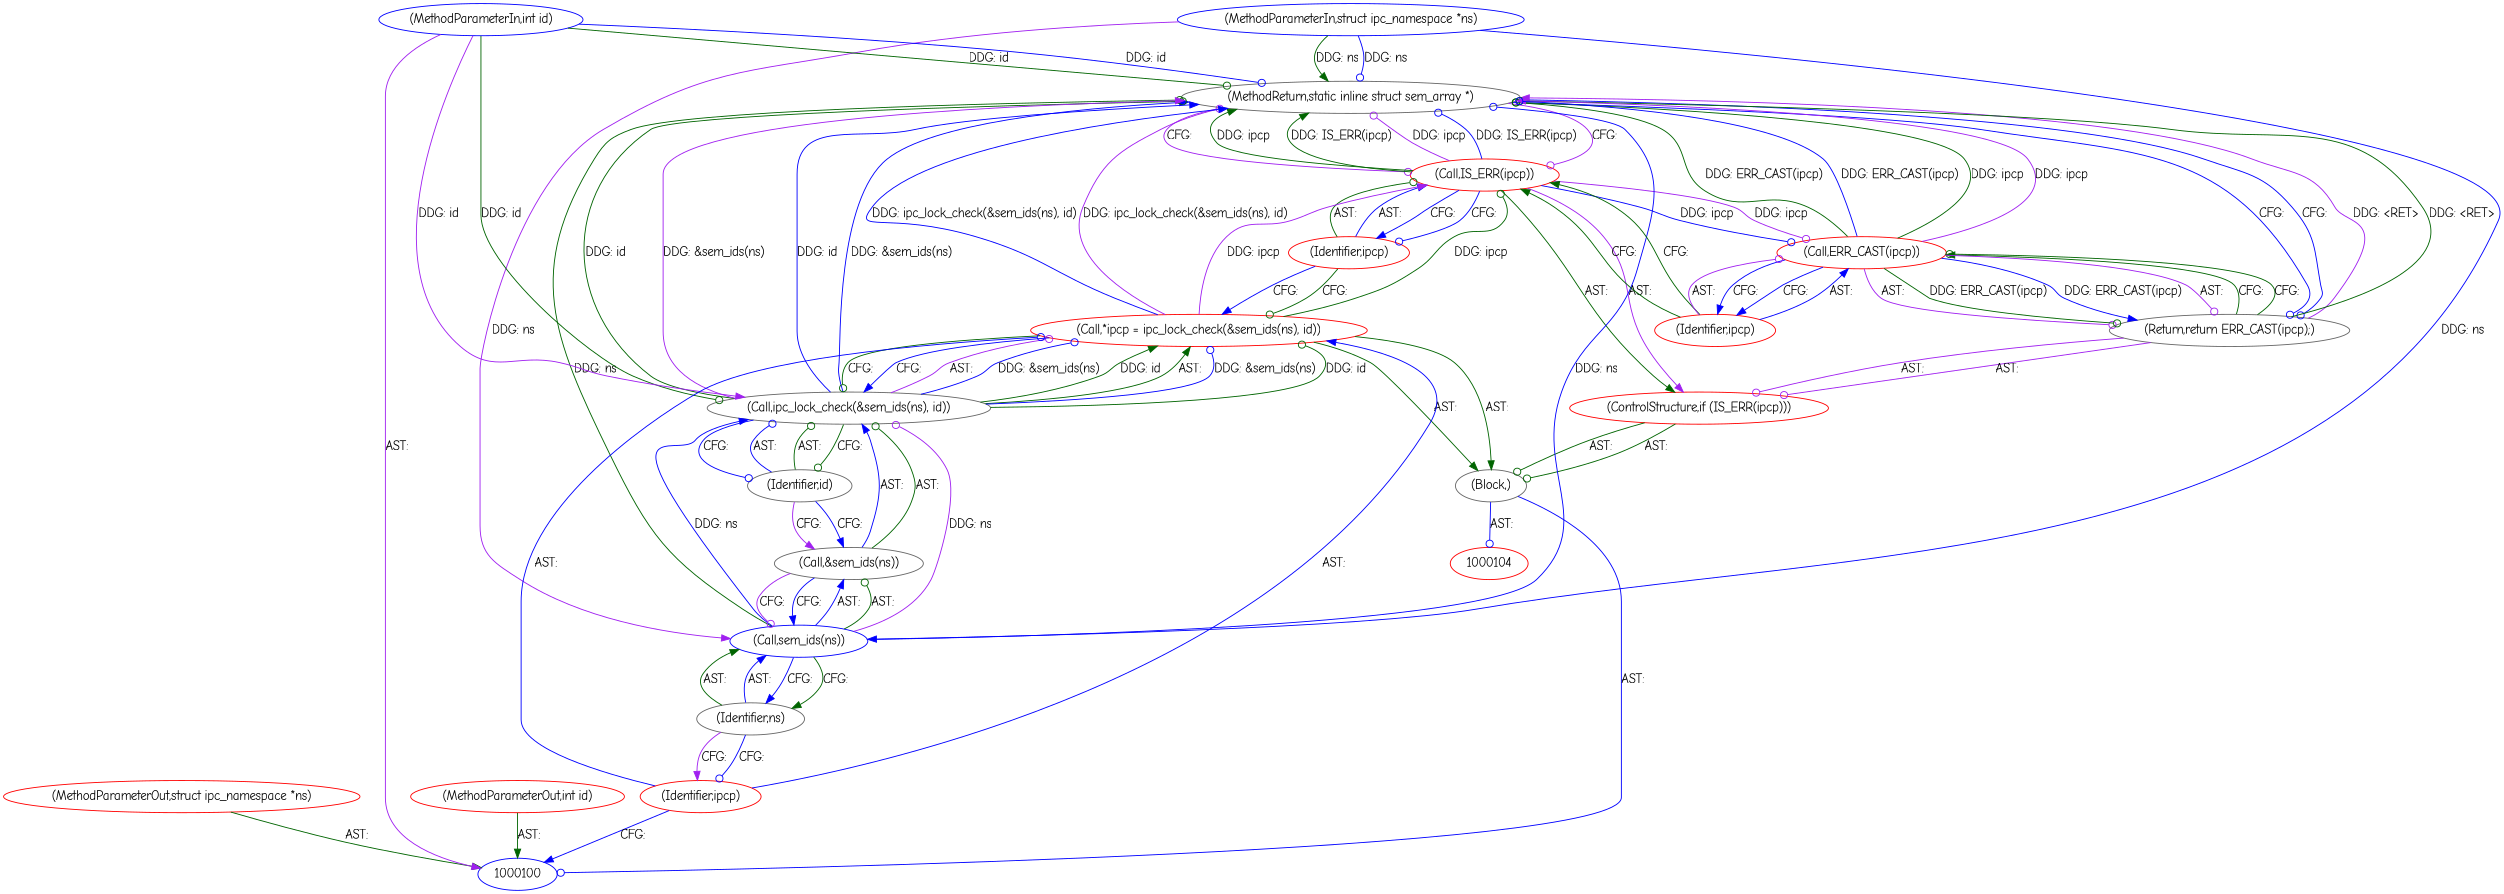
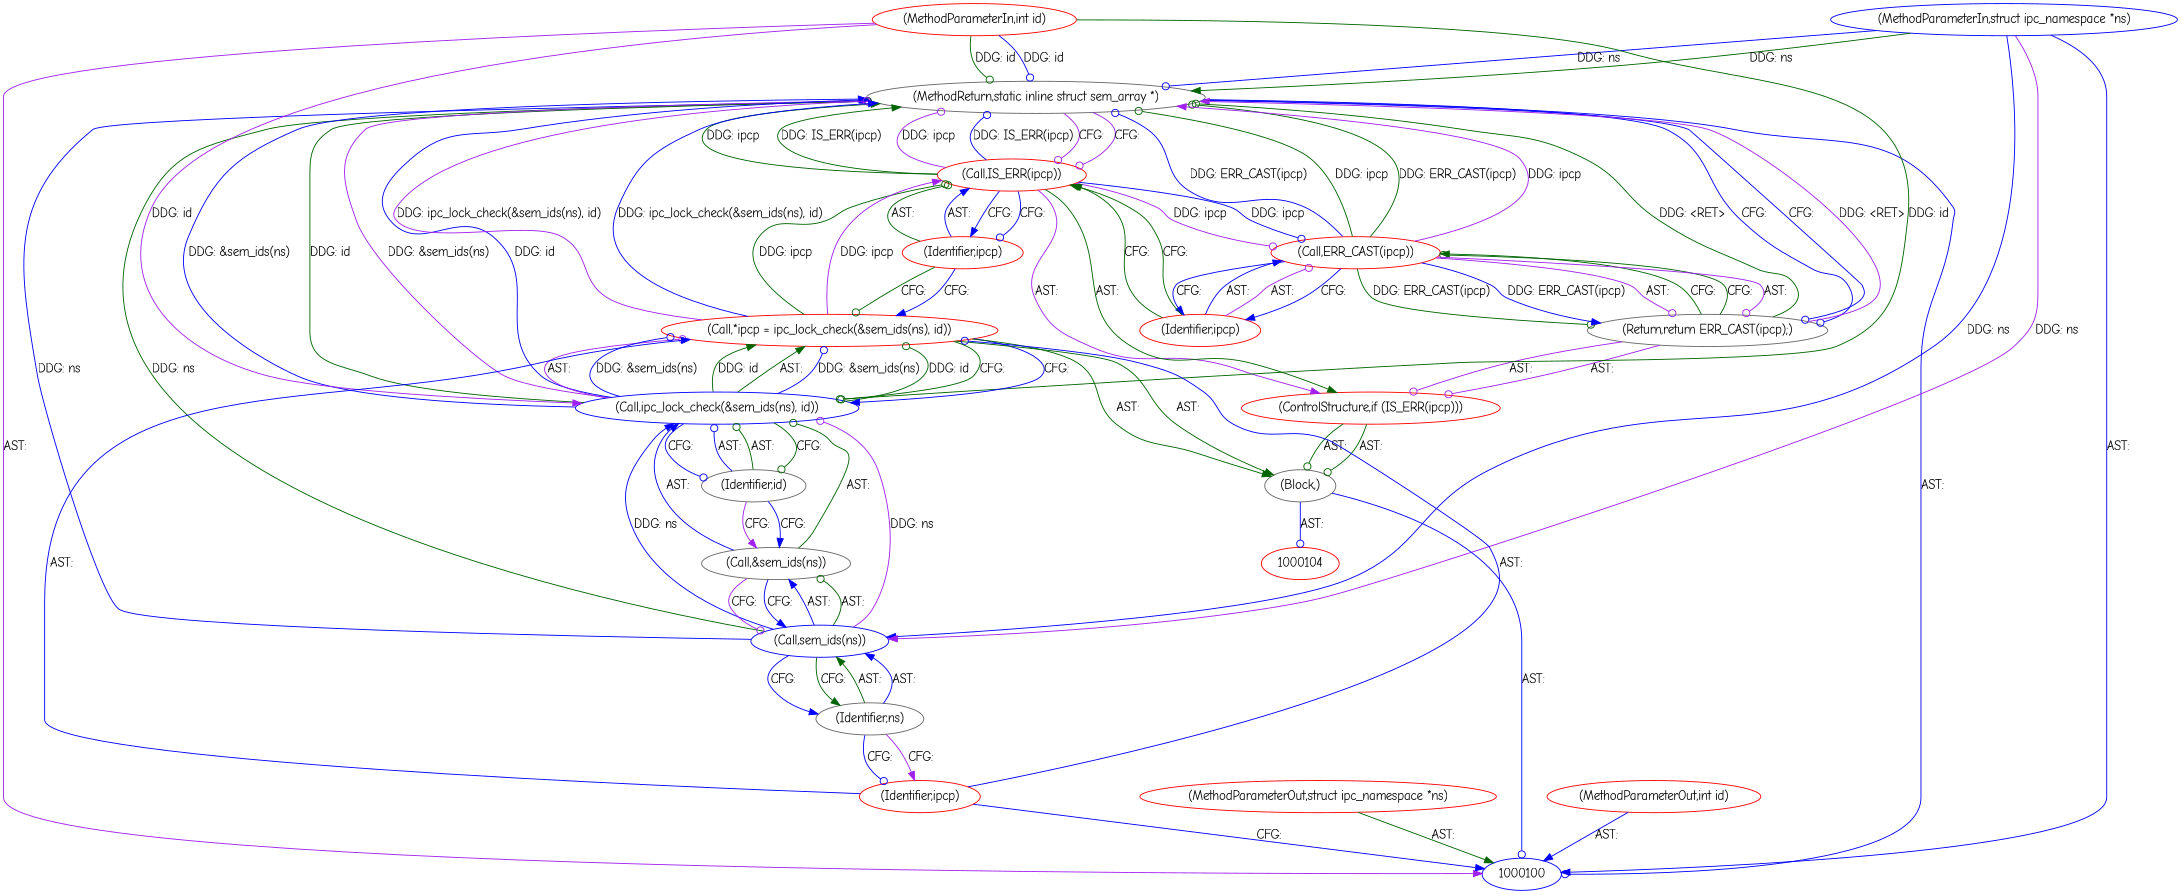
(481, 20) -> (974, 20)
none -> (1932, 302)
(849, 408) -> (717, 408)
none -> (2107, 678)
(518, 831) -> (1590, 834)
